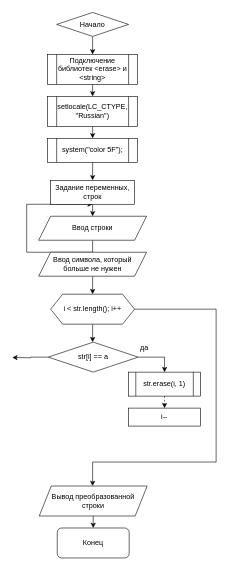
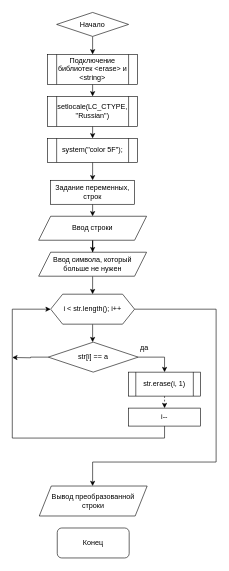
(27, 228) -> (93, 251)
none -> (165, 433)
(93, 522) -> none
